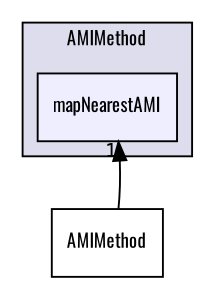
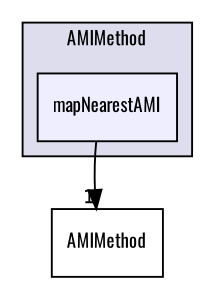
(120, 185) -> (95, 168)
